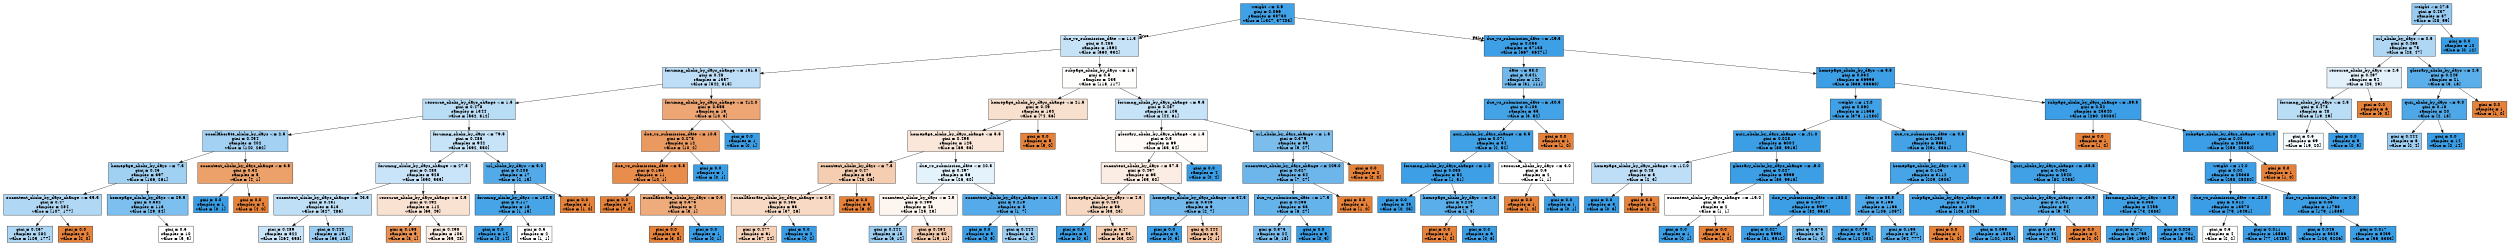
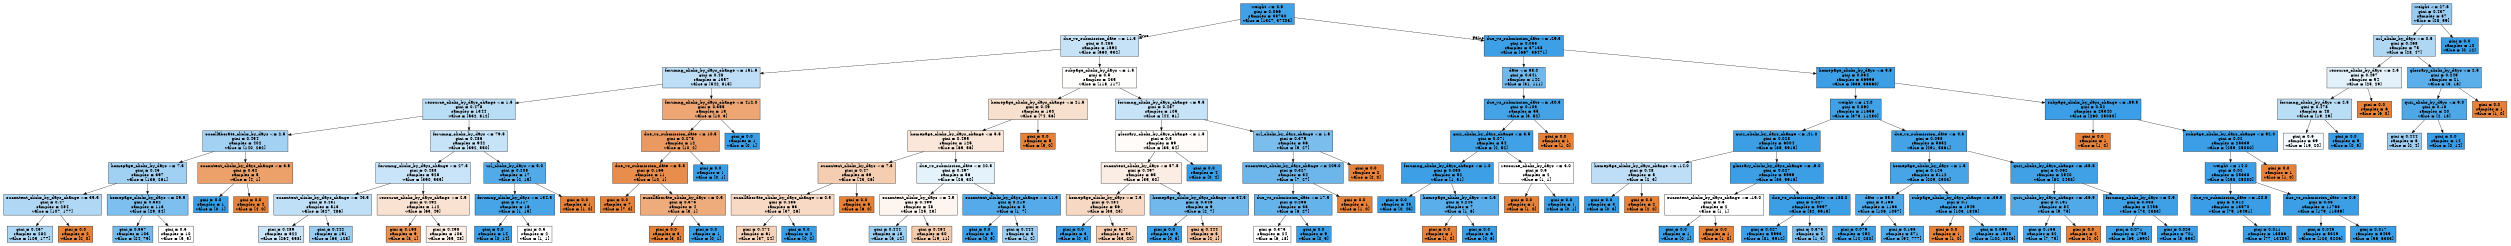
none -> (133, 234)
(756, 234) -> (756, 234)
(1272, 234) -> (1272, 234)
(2220, 234) -> none
